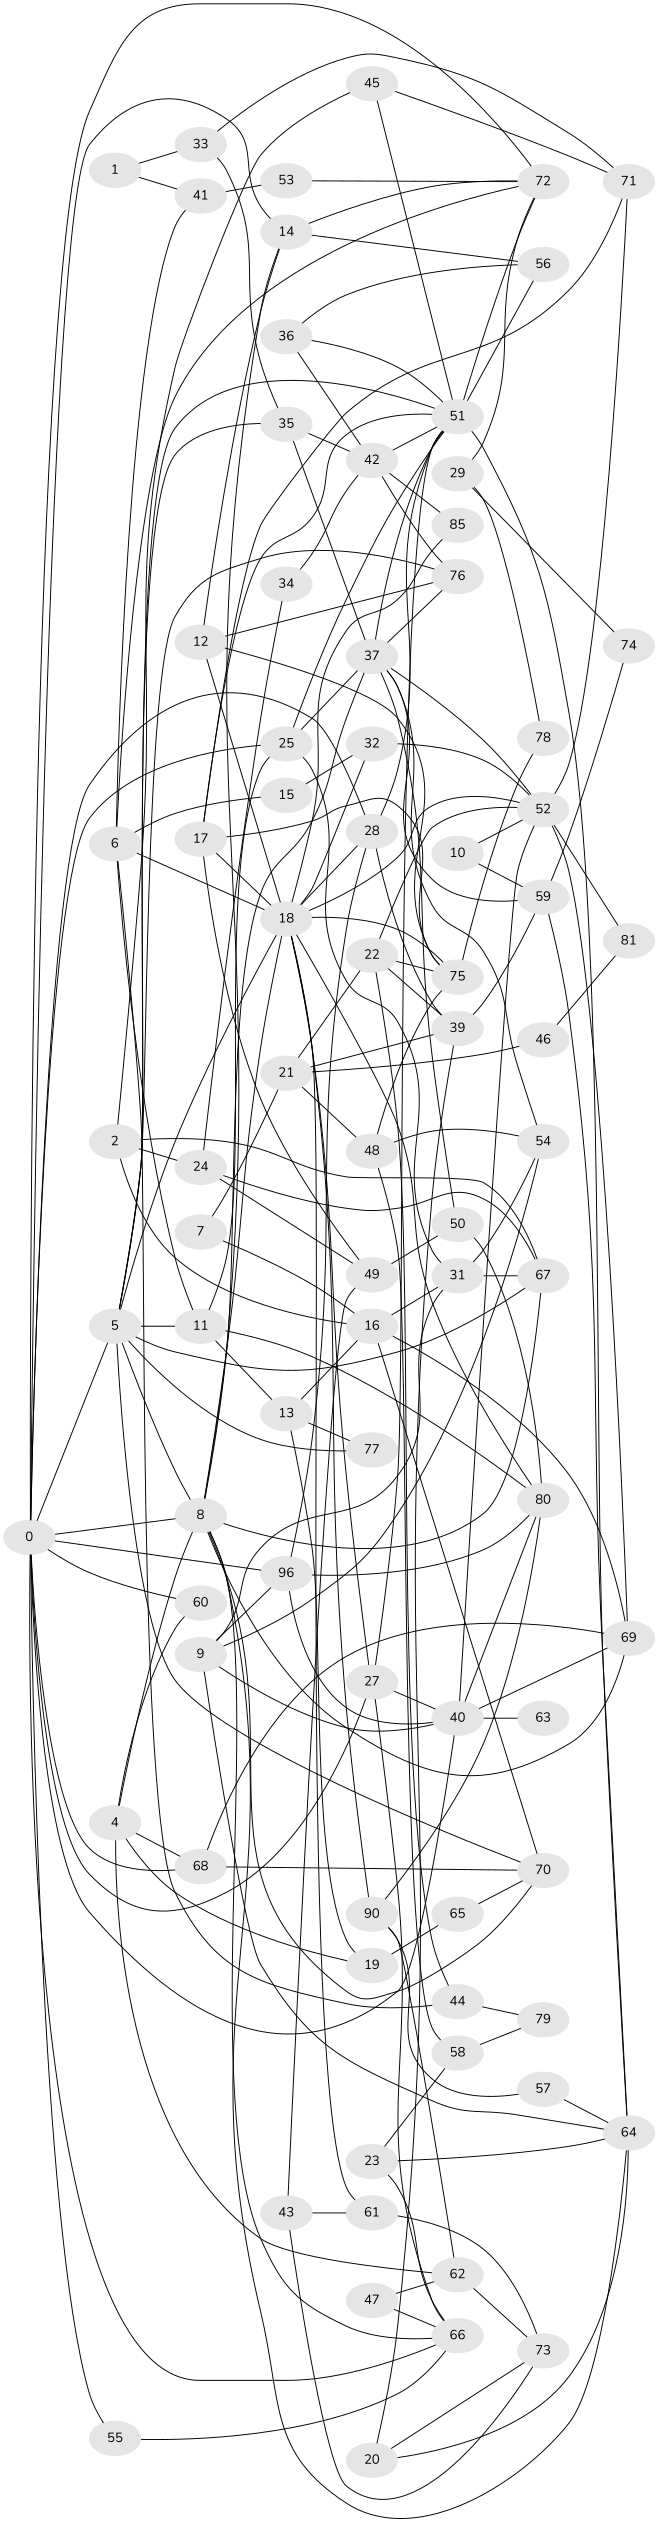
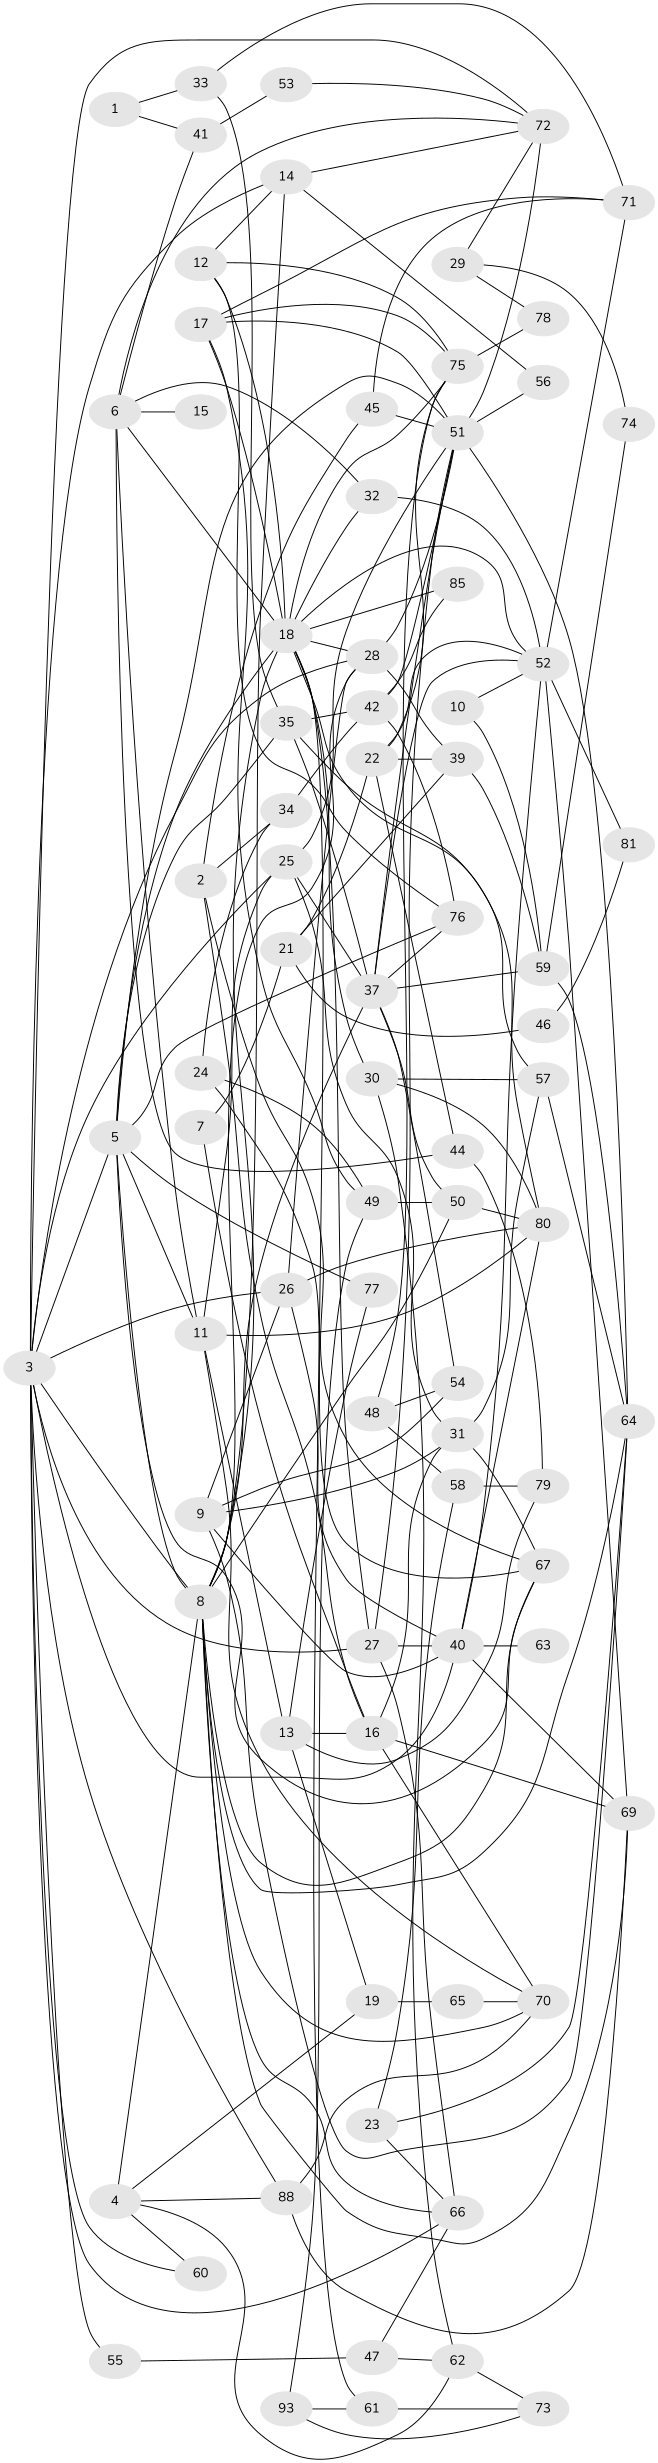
(286, 337) -> none
(325, 773) -> (280, 414)
none -> (503, 965)
(335, 1117) -> none
(160, 1155) -> (248, 842)
none -> (229, 1181)
(501, 1223) -> (511, 1270)
none -> (310, 1441)
(29, 1537) -> (29, 1368)
(286, 1574) -> (286, 1290)
none -> (473, 1691)
(193, 1698) -> (230, 1657)
(201, 1867) -> (286, 2198)
(372, 1914) -> (372, 1079)
(286, 2213) -> (286, 2409)
(304, 2425) -> (244, 2359)
(372, 2460) -> none
